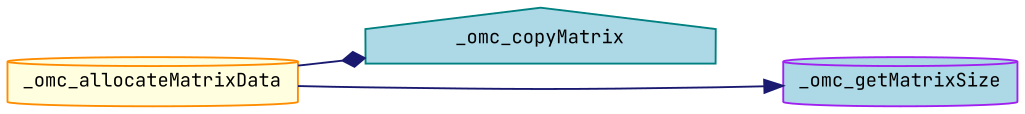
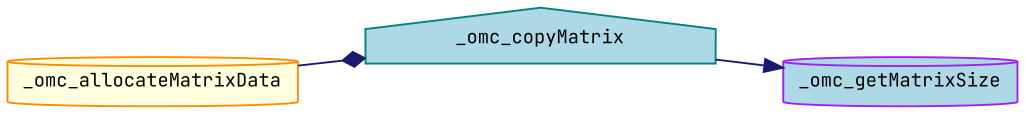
(531, 89) -> (740, 63)
